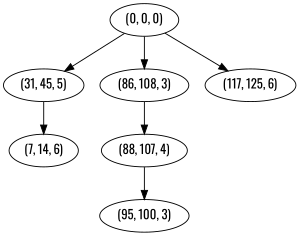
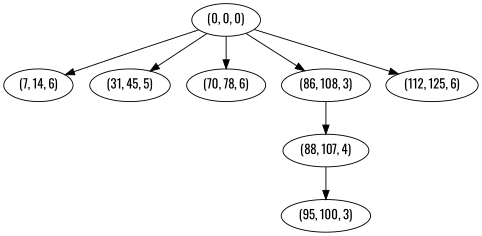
none -> (226, 85)
(250, 85) -> (432, 85)
(44, 113) -> (136, 51)
